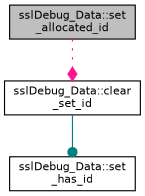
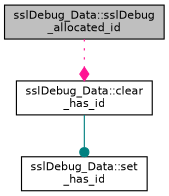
(72, 22) -> (84, 22)
(72, 98) -> (84, 98)
